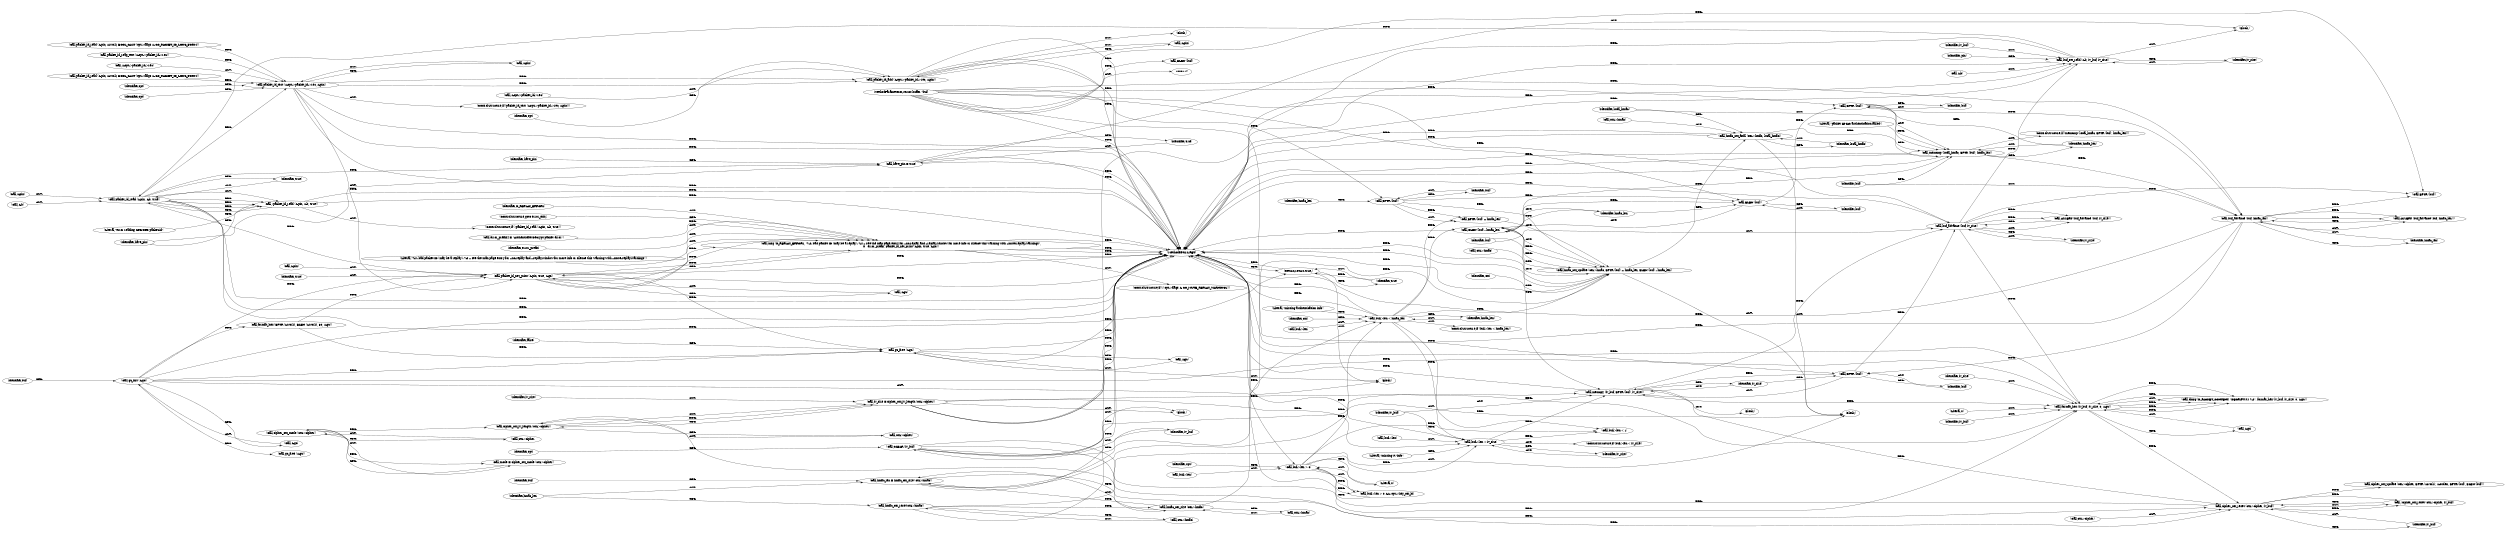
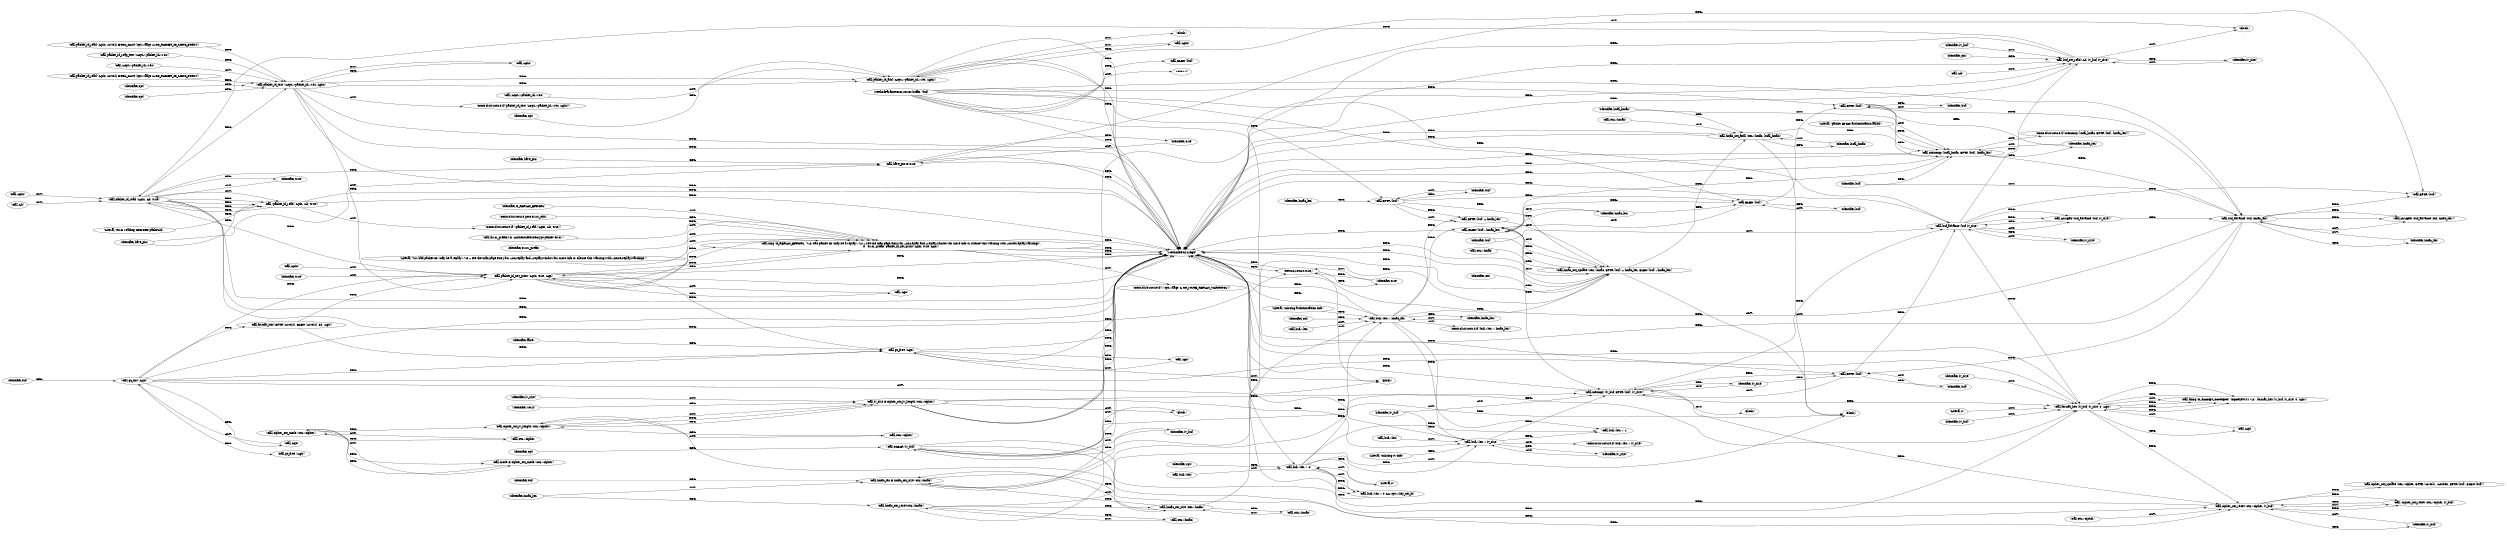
(2331, 223) -> (2166, 219)
none -> (523, 408)
